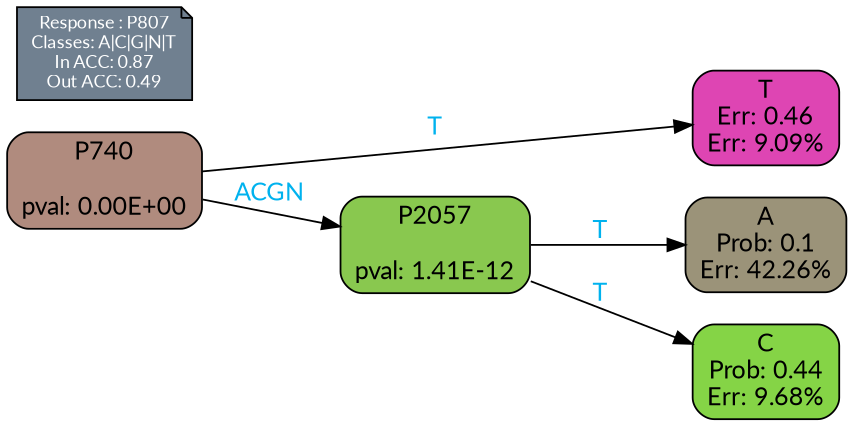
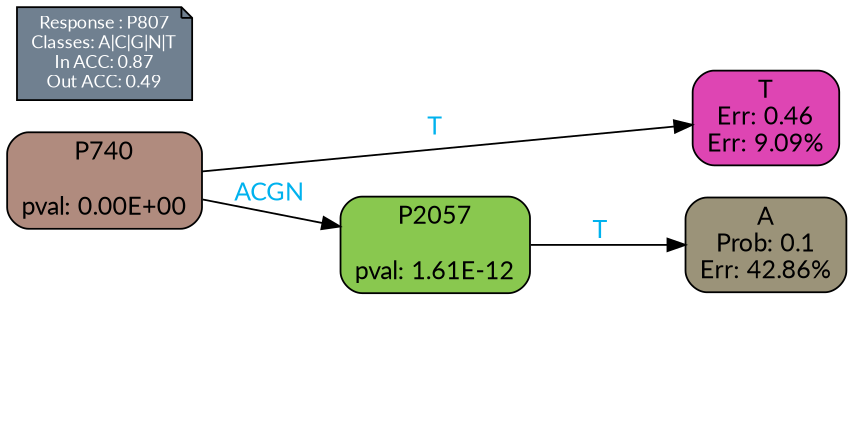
(435, 245) -> (435, 245)
(766, 245) -> (766, 245)
(766, 372) -> none
